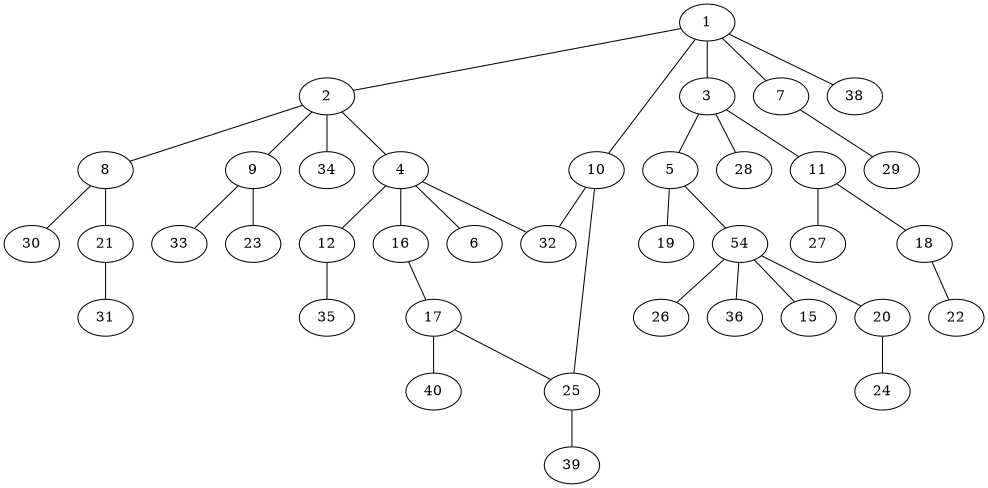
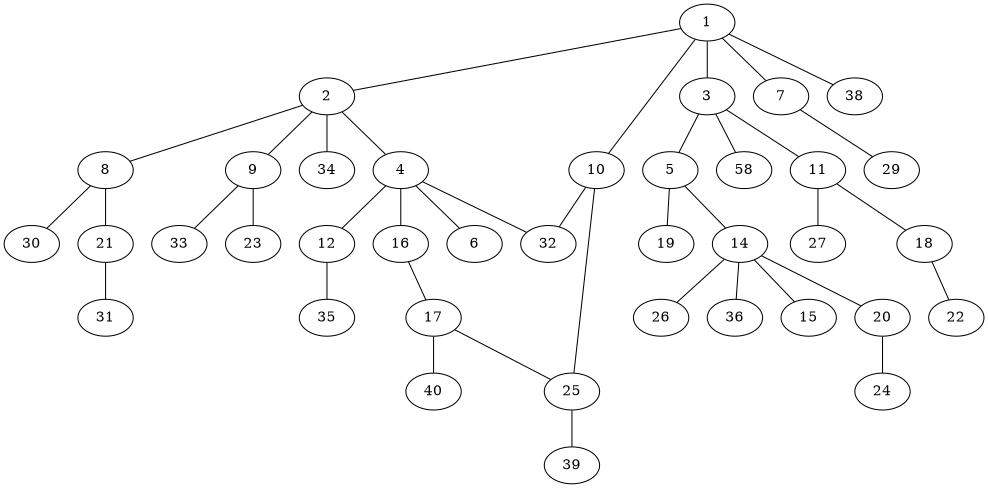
(744, 170) -> (744, 170)
(740, 244) -> (740, 244)
